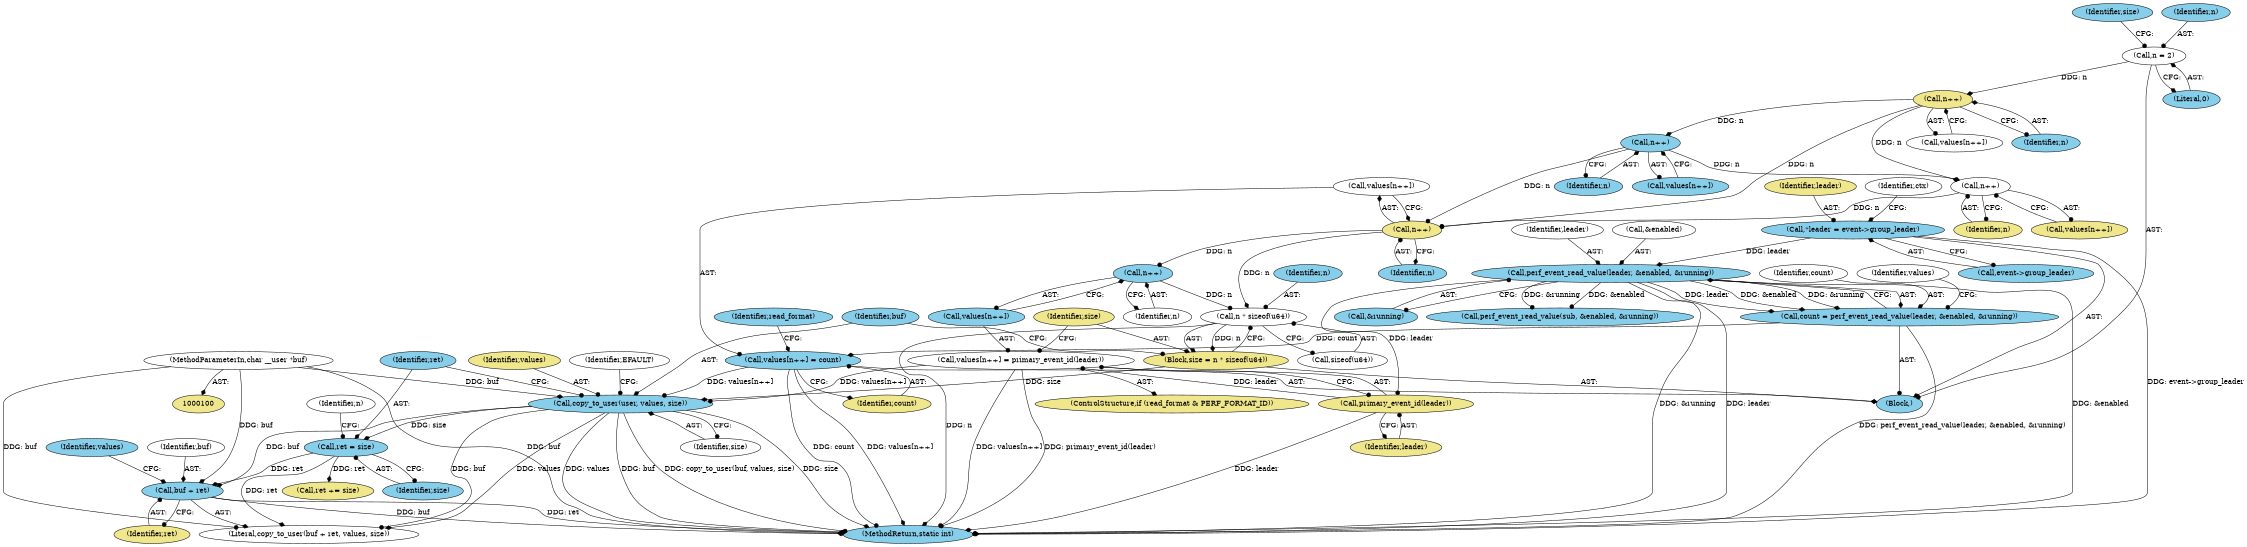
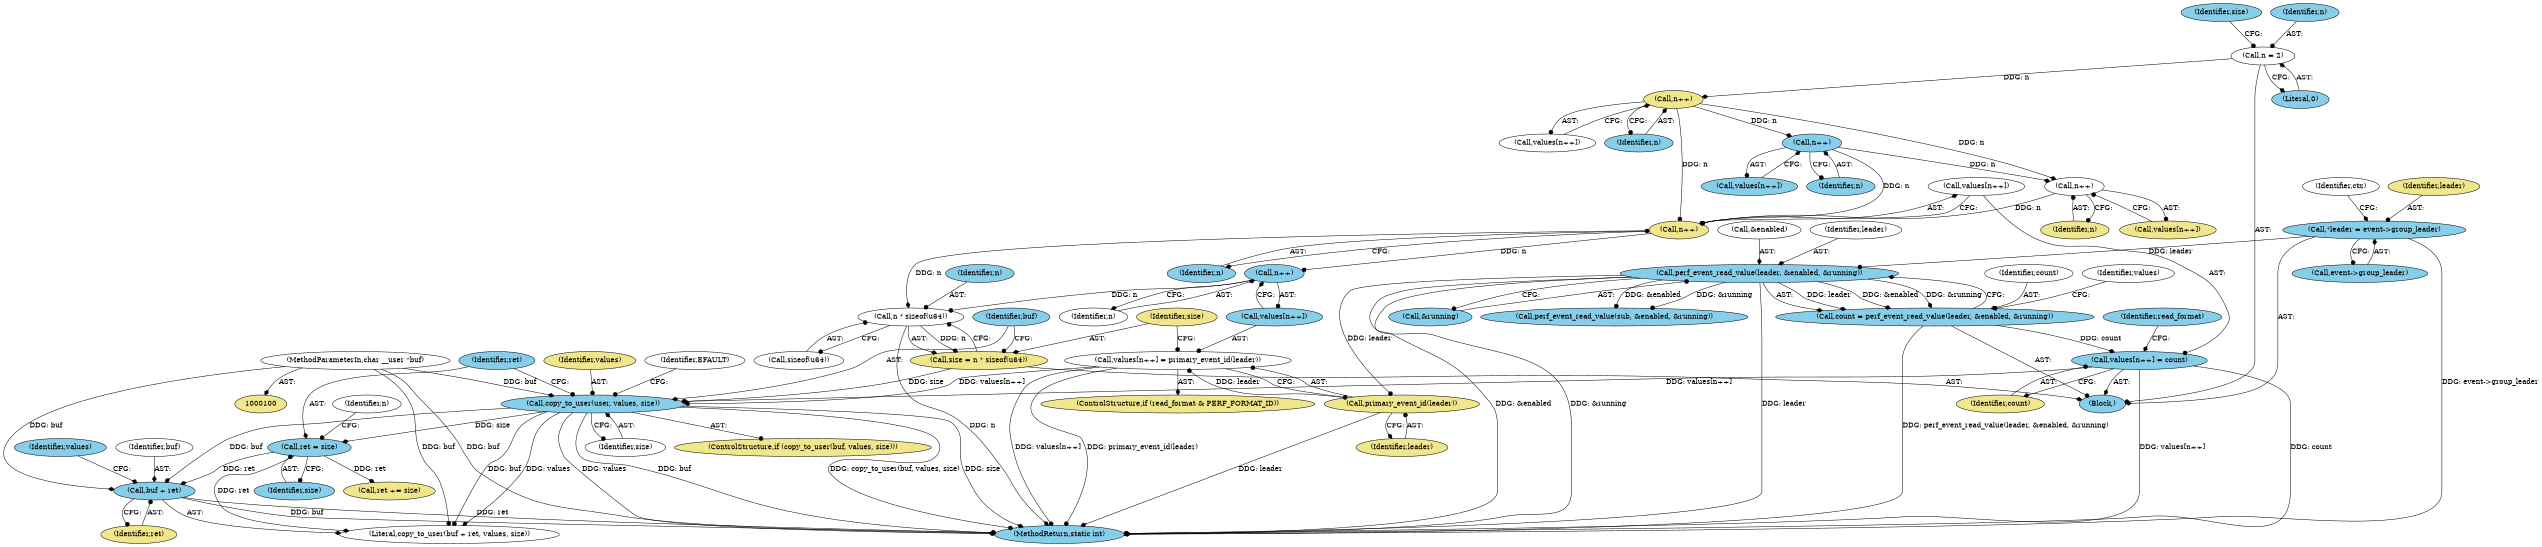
(1737, 251) -> (2086, 253)
(1216, 360) -> (979, 360)
none -> (803, 448)
